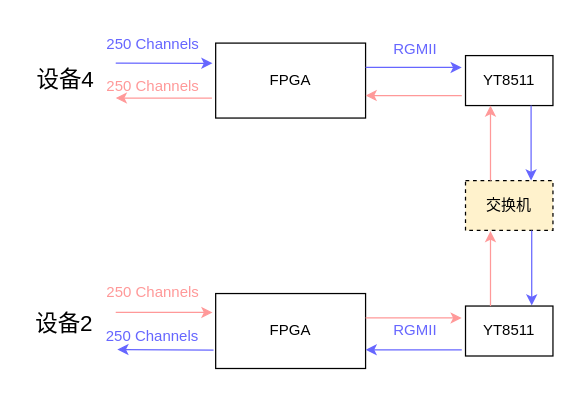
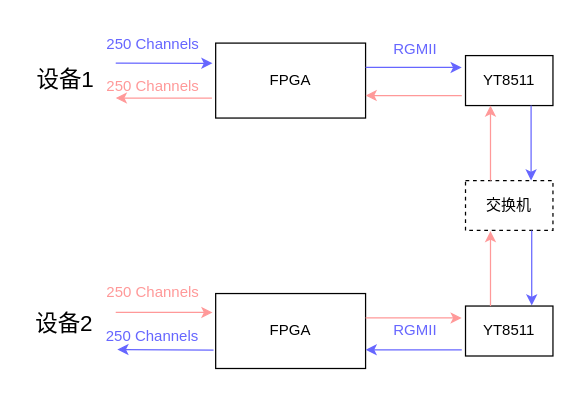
(66, 81) -> (66, 81)
(509, 206) -> (509, 206)
